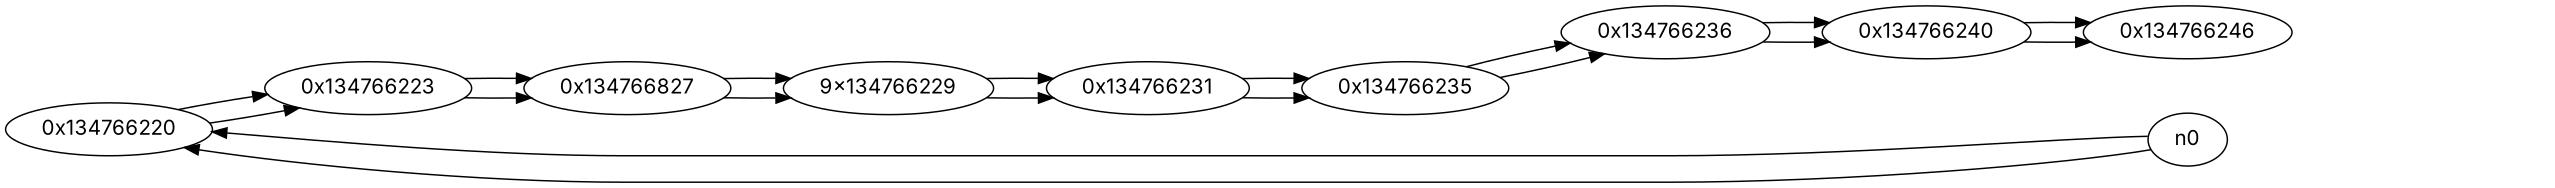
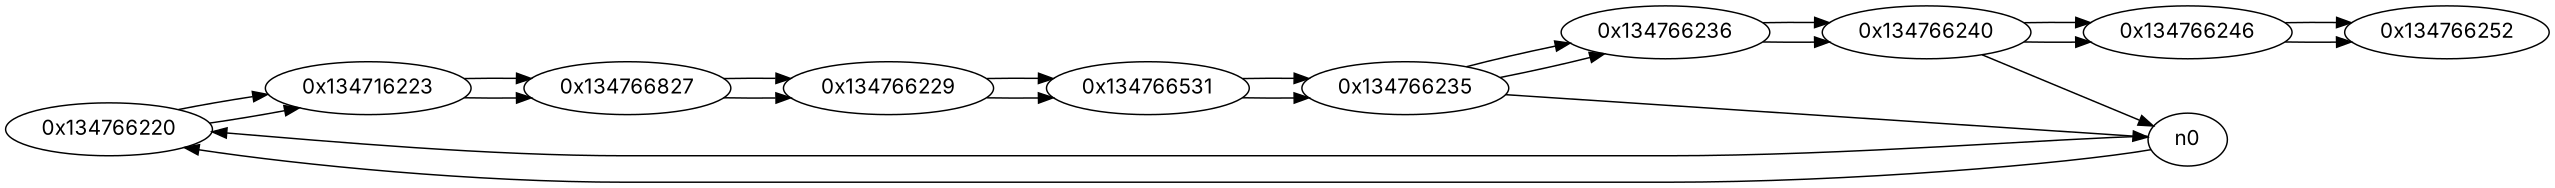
none -> (2447, 32)
none -> (2061, 87)
(368, 88) -> (368, 88)
(889, 88) -> (889, 88)
(1148, 88) -> (1148, 88)
none -> (1819, 115)
